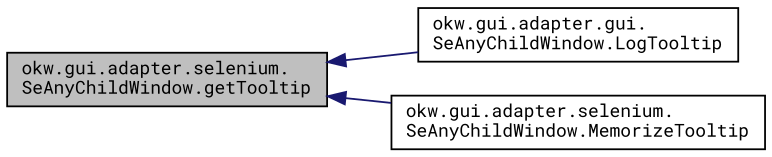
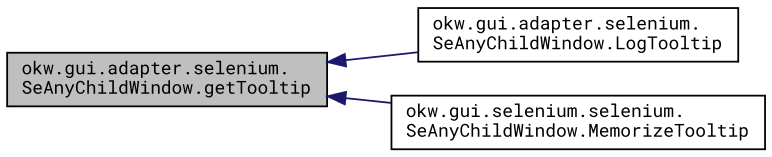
(578, 35) -> (578, 35)
(578, 122) -> (578, 122)
